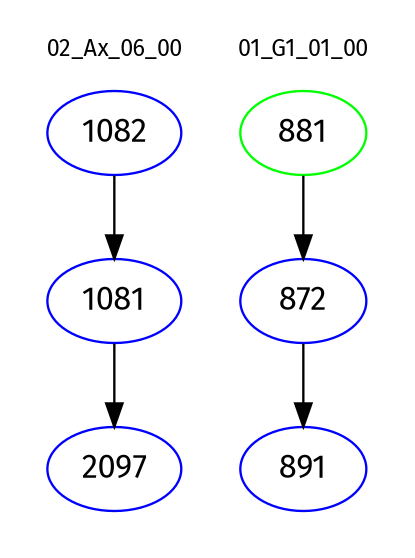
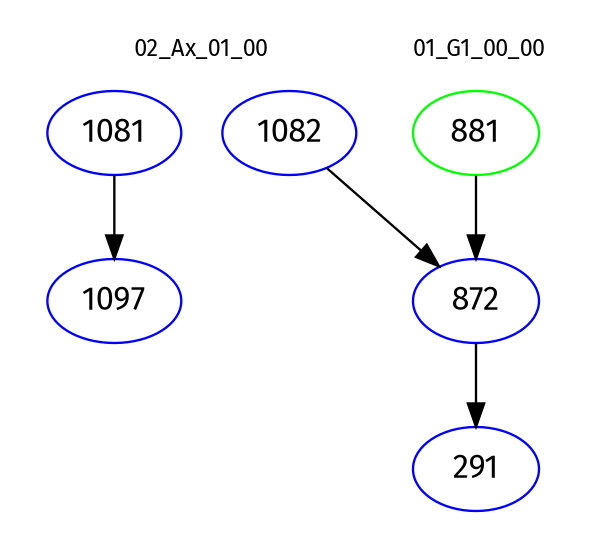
(114, 50) -> (202, 50)
(303, 50) -> (480, 50)
(114, 206) -> (360, 197)
(114, 469) -> (114, 301)
(303, 469) -> (476, 469)
